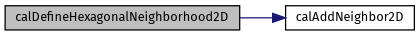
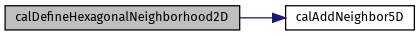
(350, 18) -> (350, 18)
